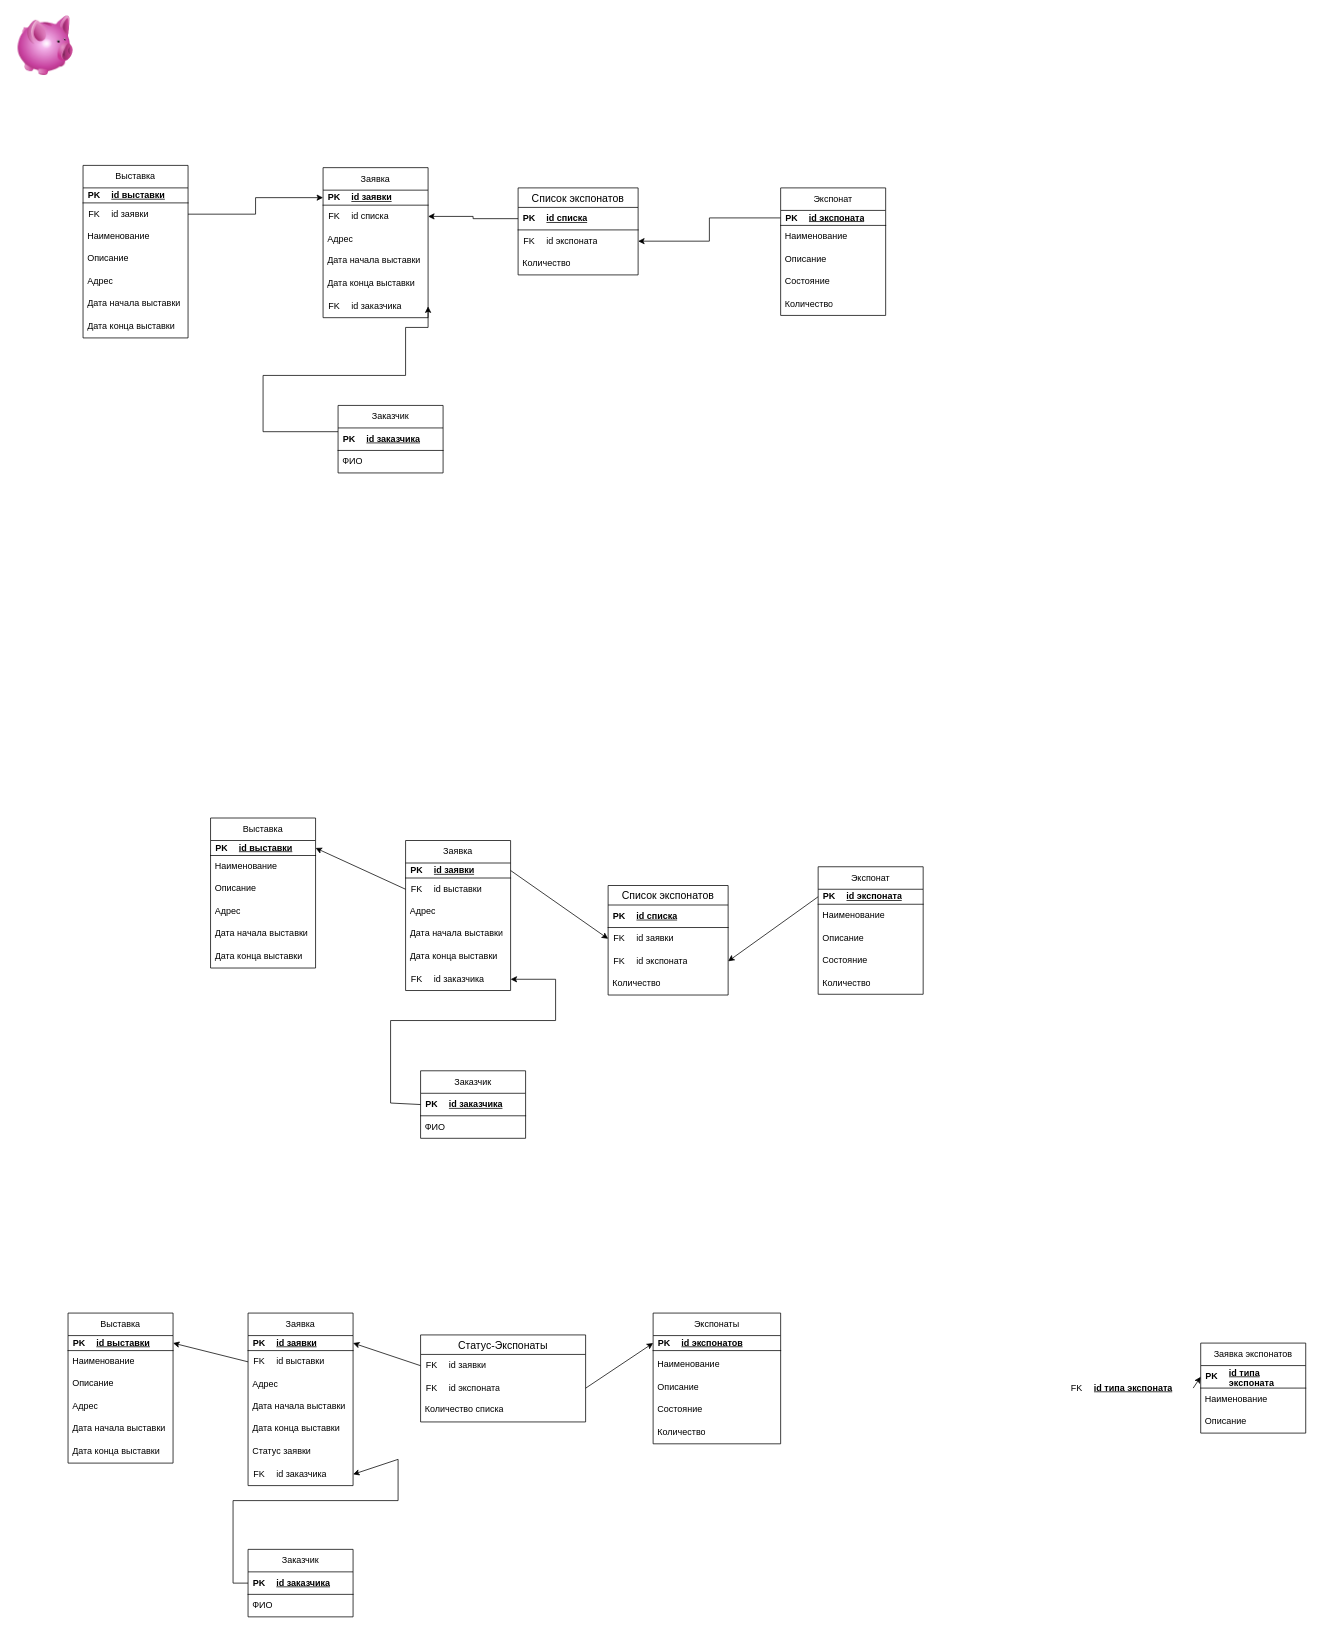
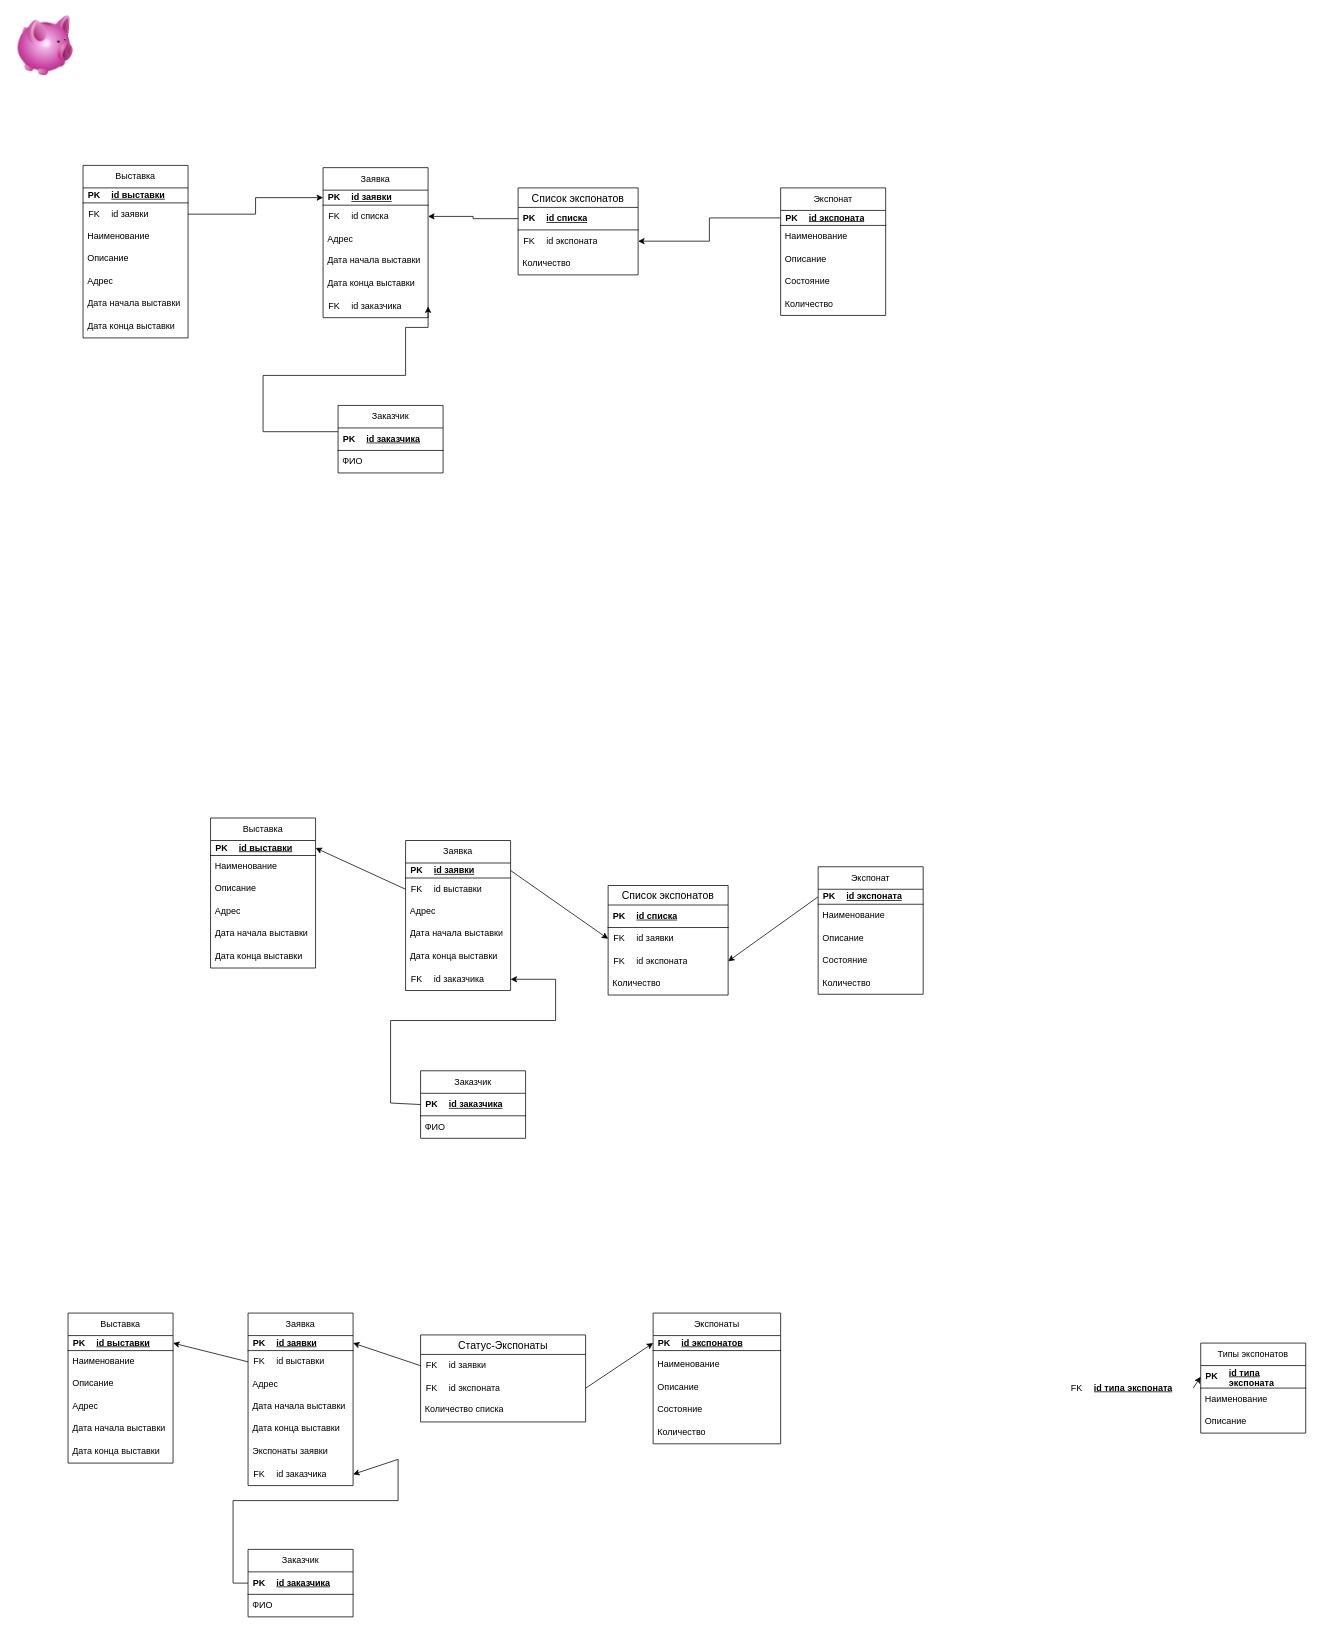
(1253, 1354) -> (1253, 1354)
(284, 1451) -> (292, 1451)
